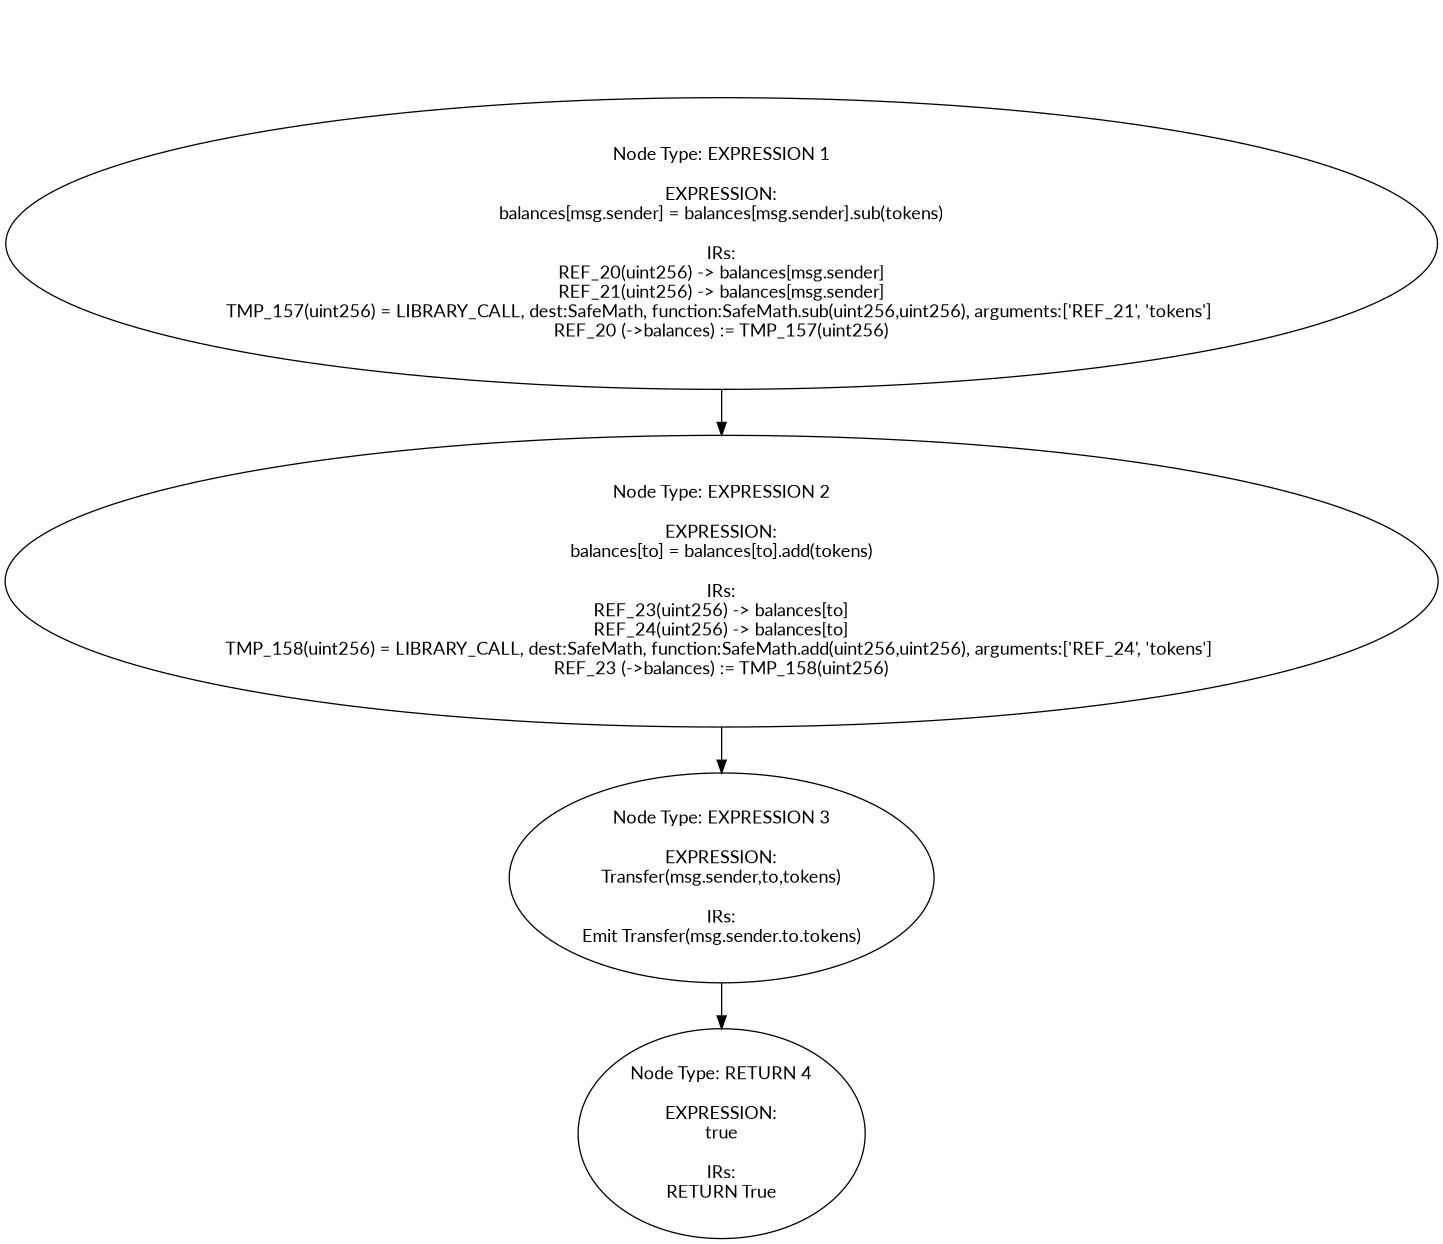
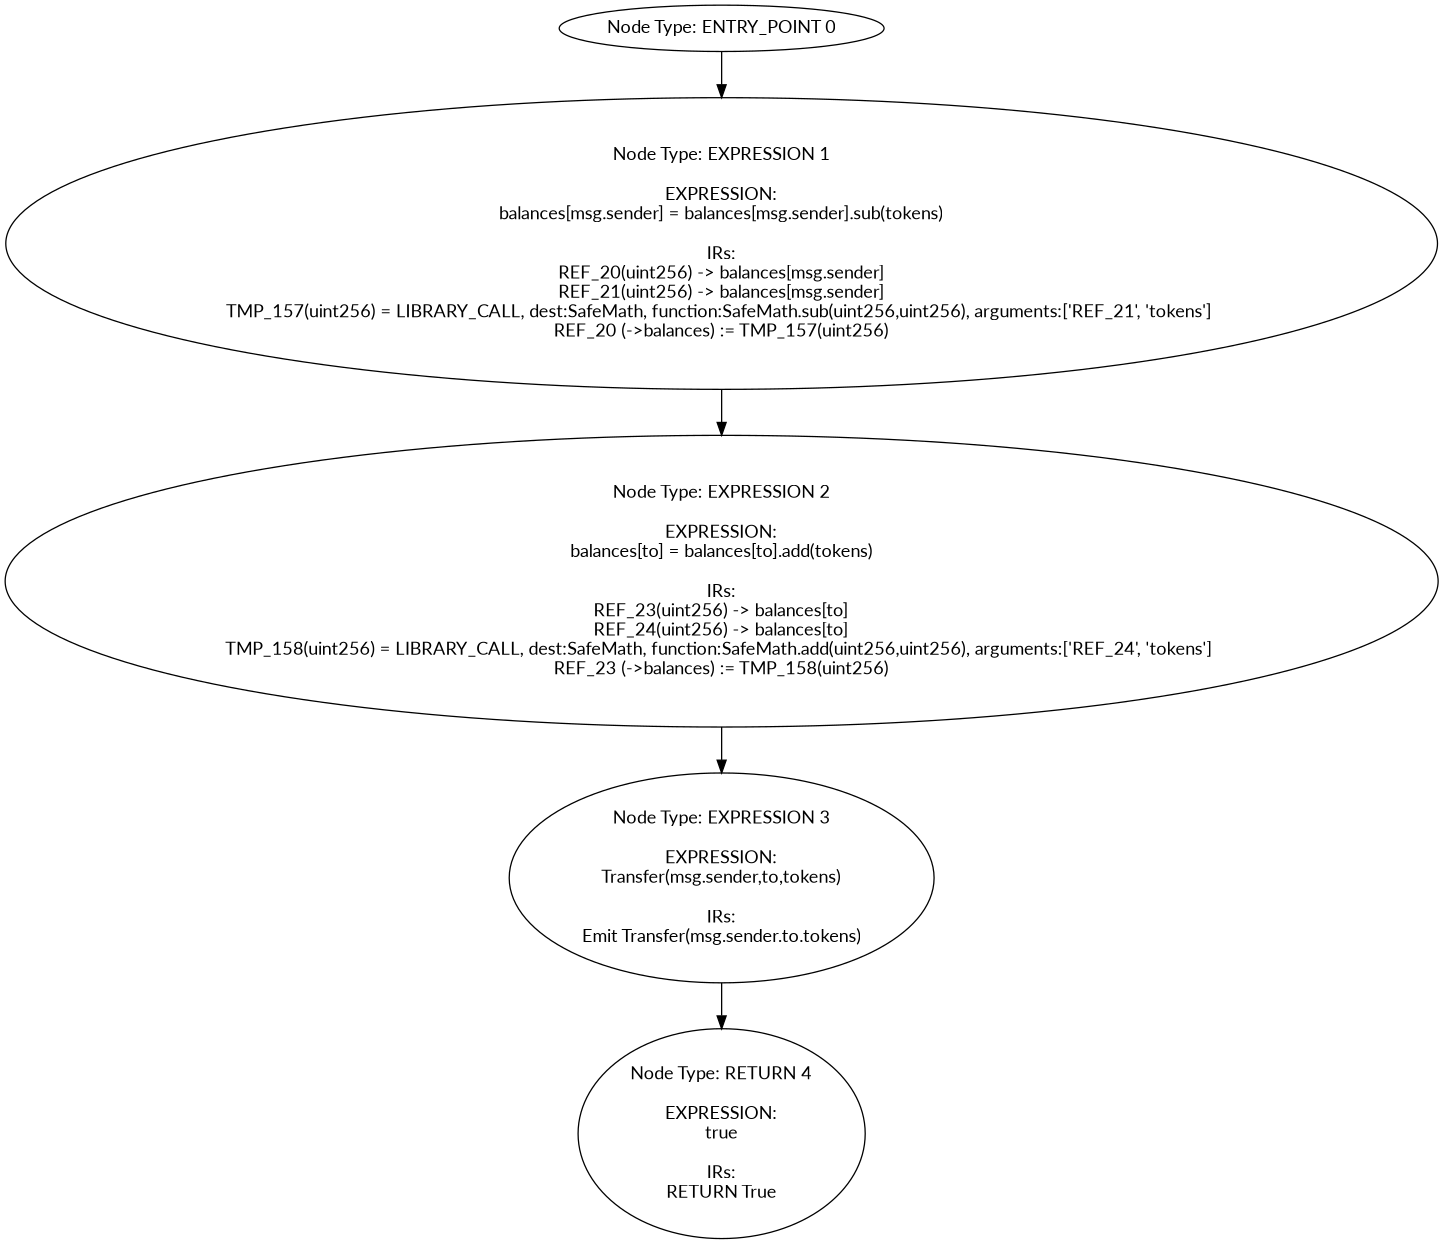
none -> (722, 28)
